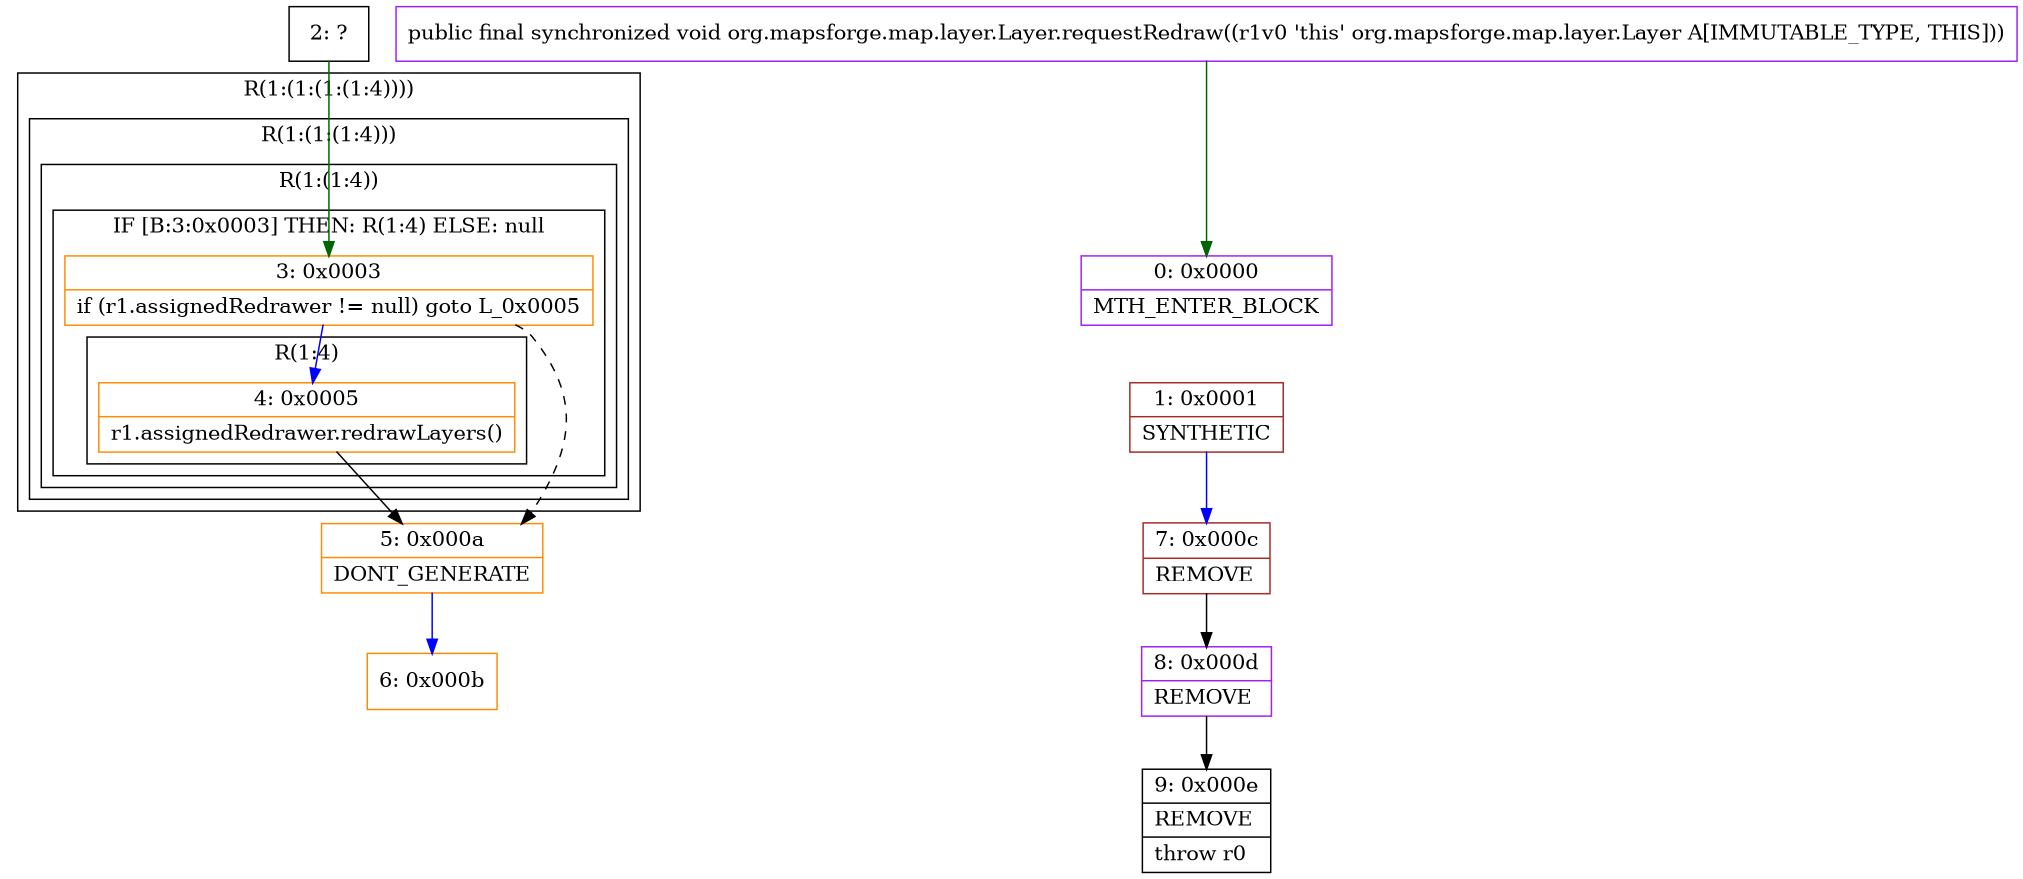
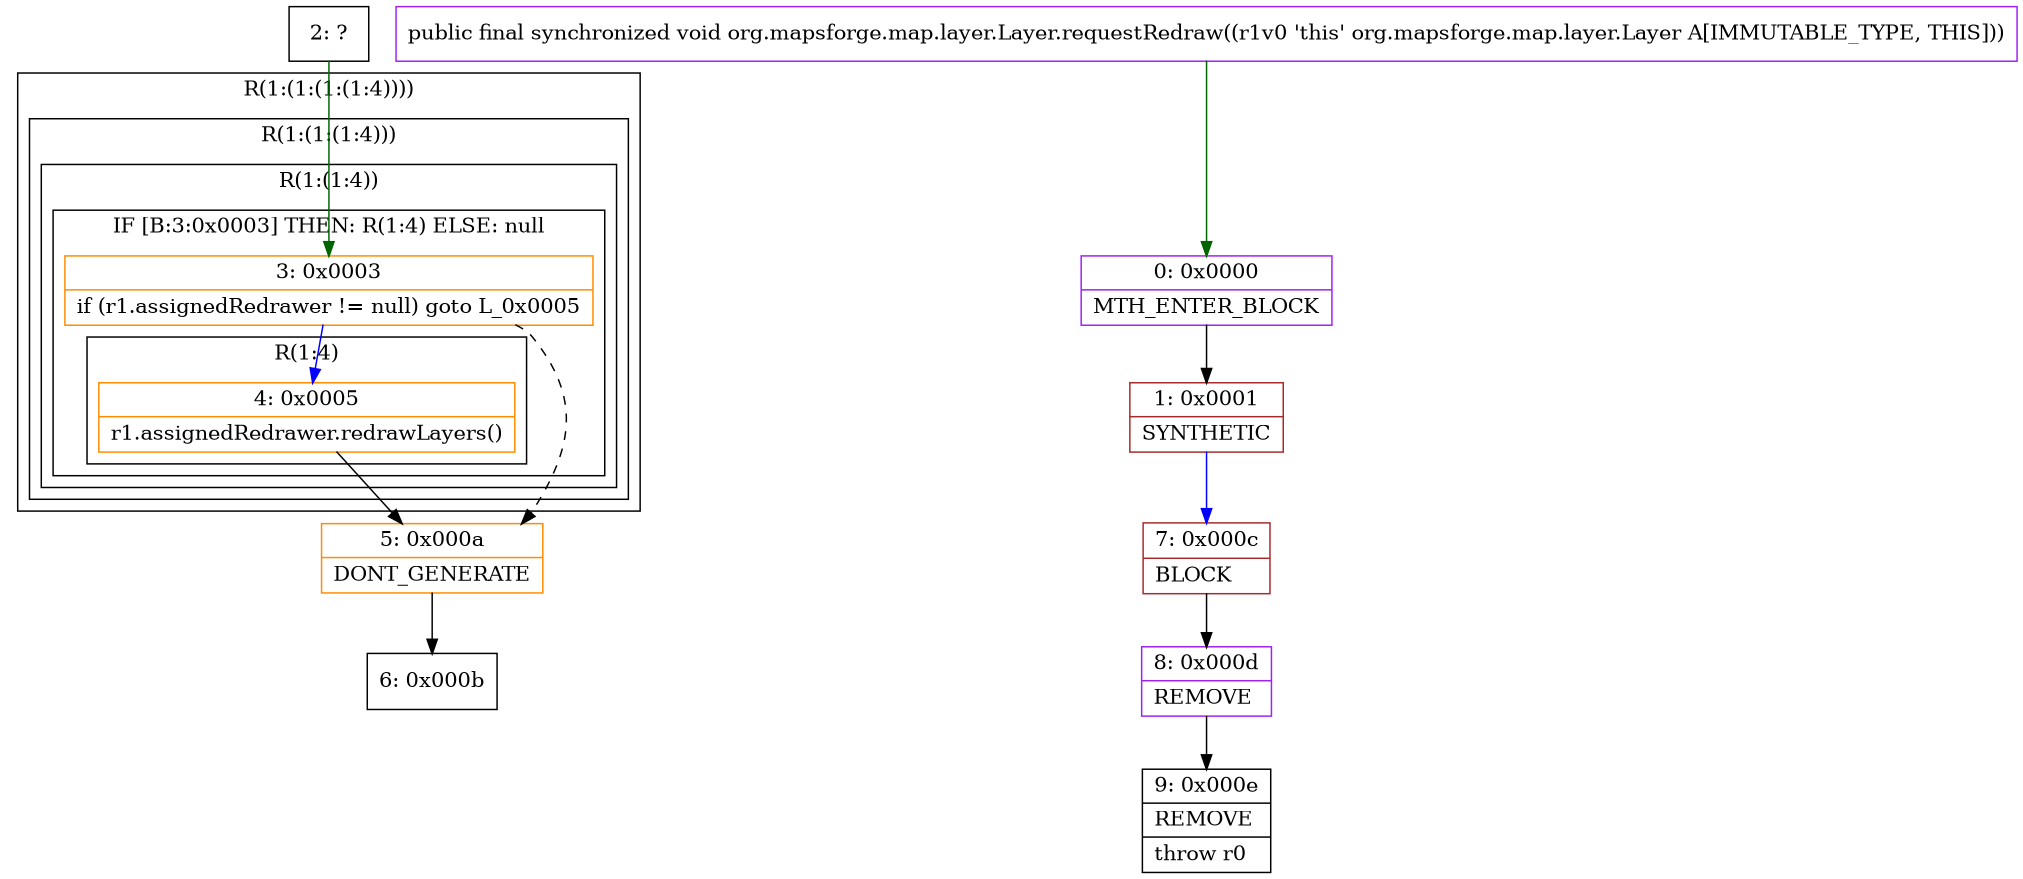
none -> (1207, 346)
(1204, 575) -> (1193, 575)
(432, 616) -> (432, 616)
(432, 681) -> (432, 681)
